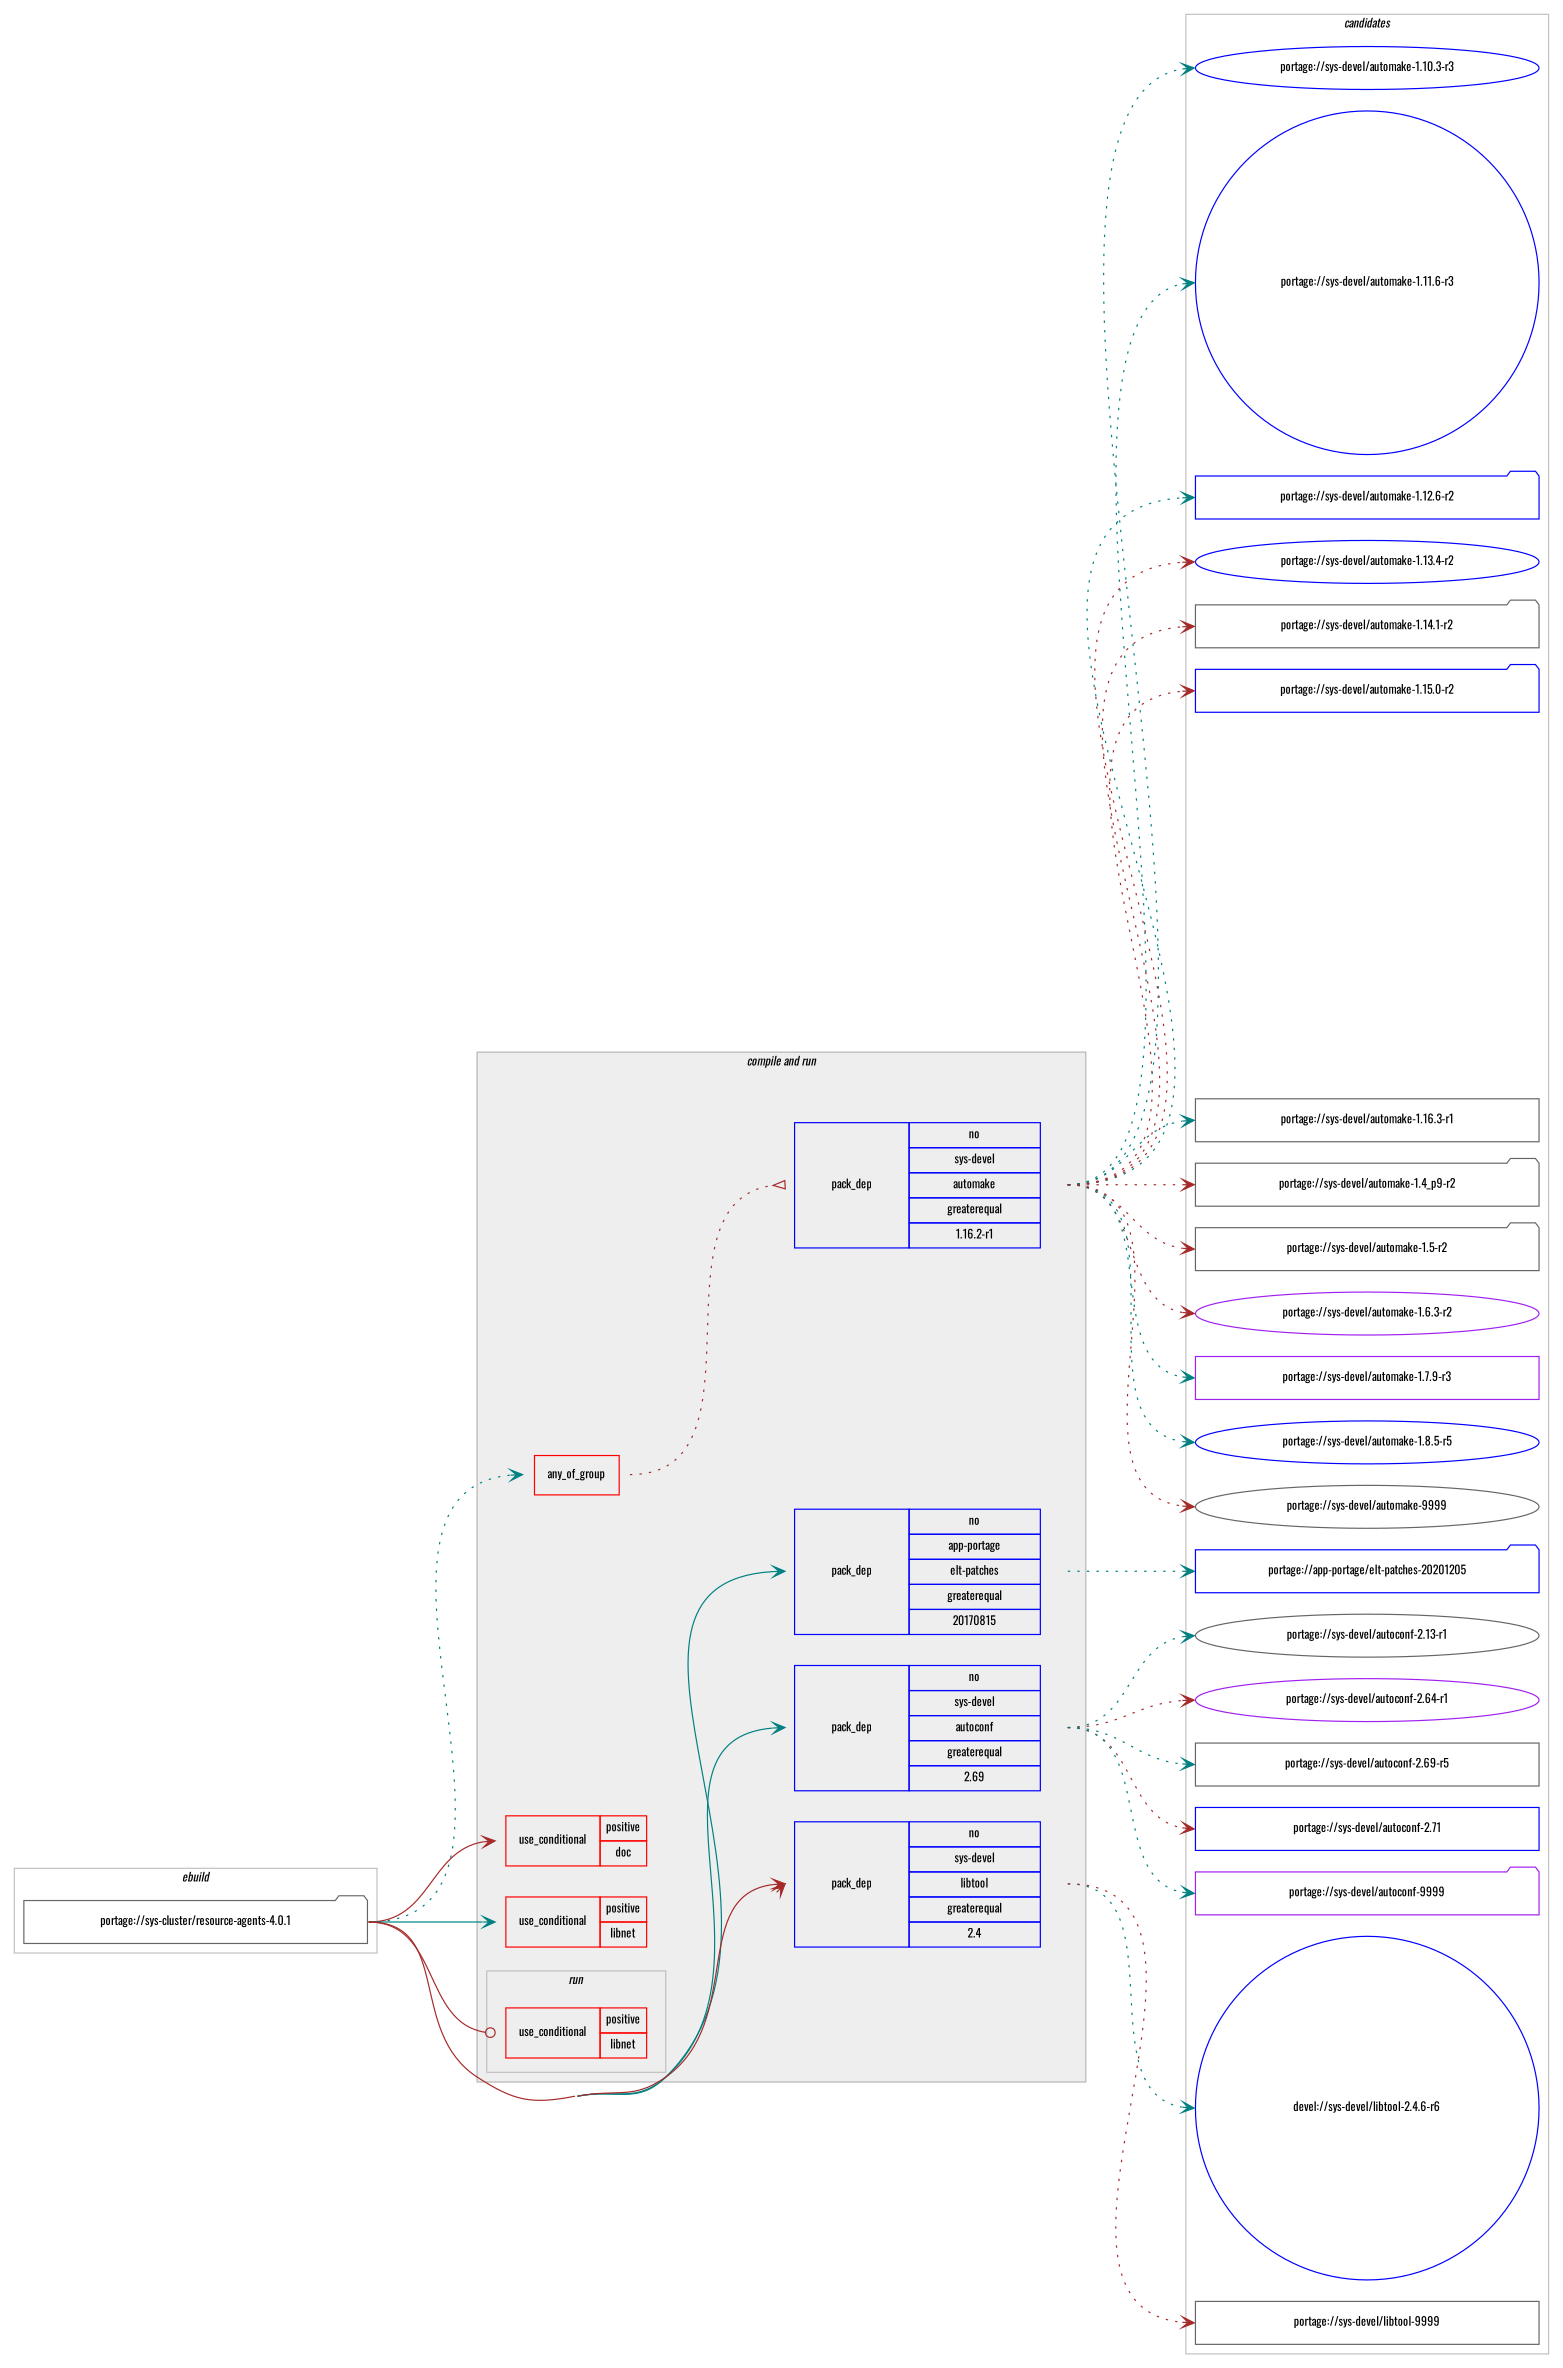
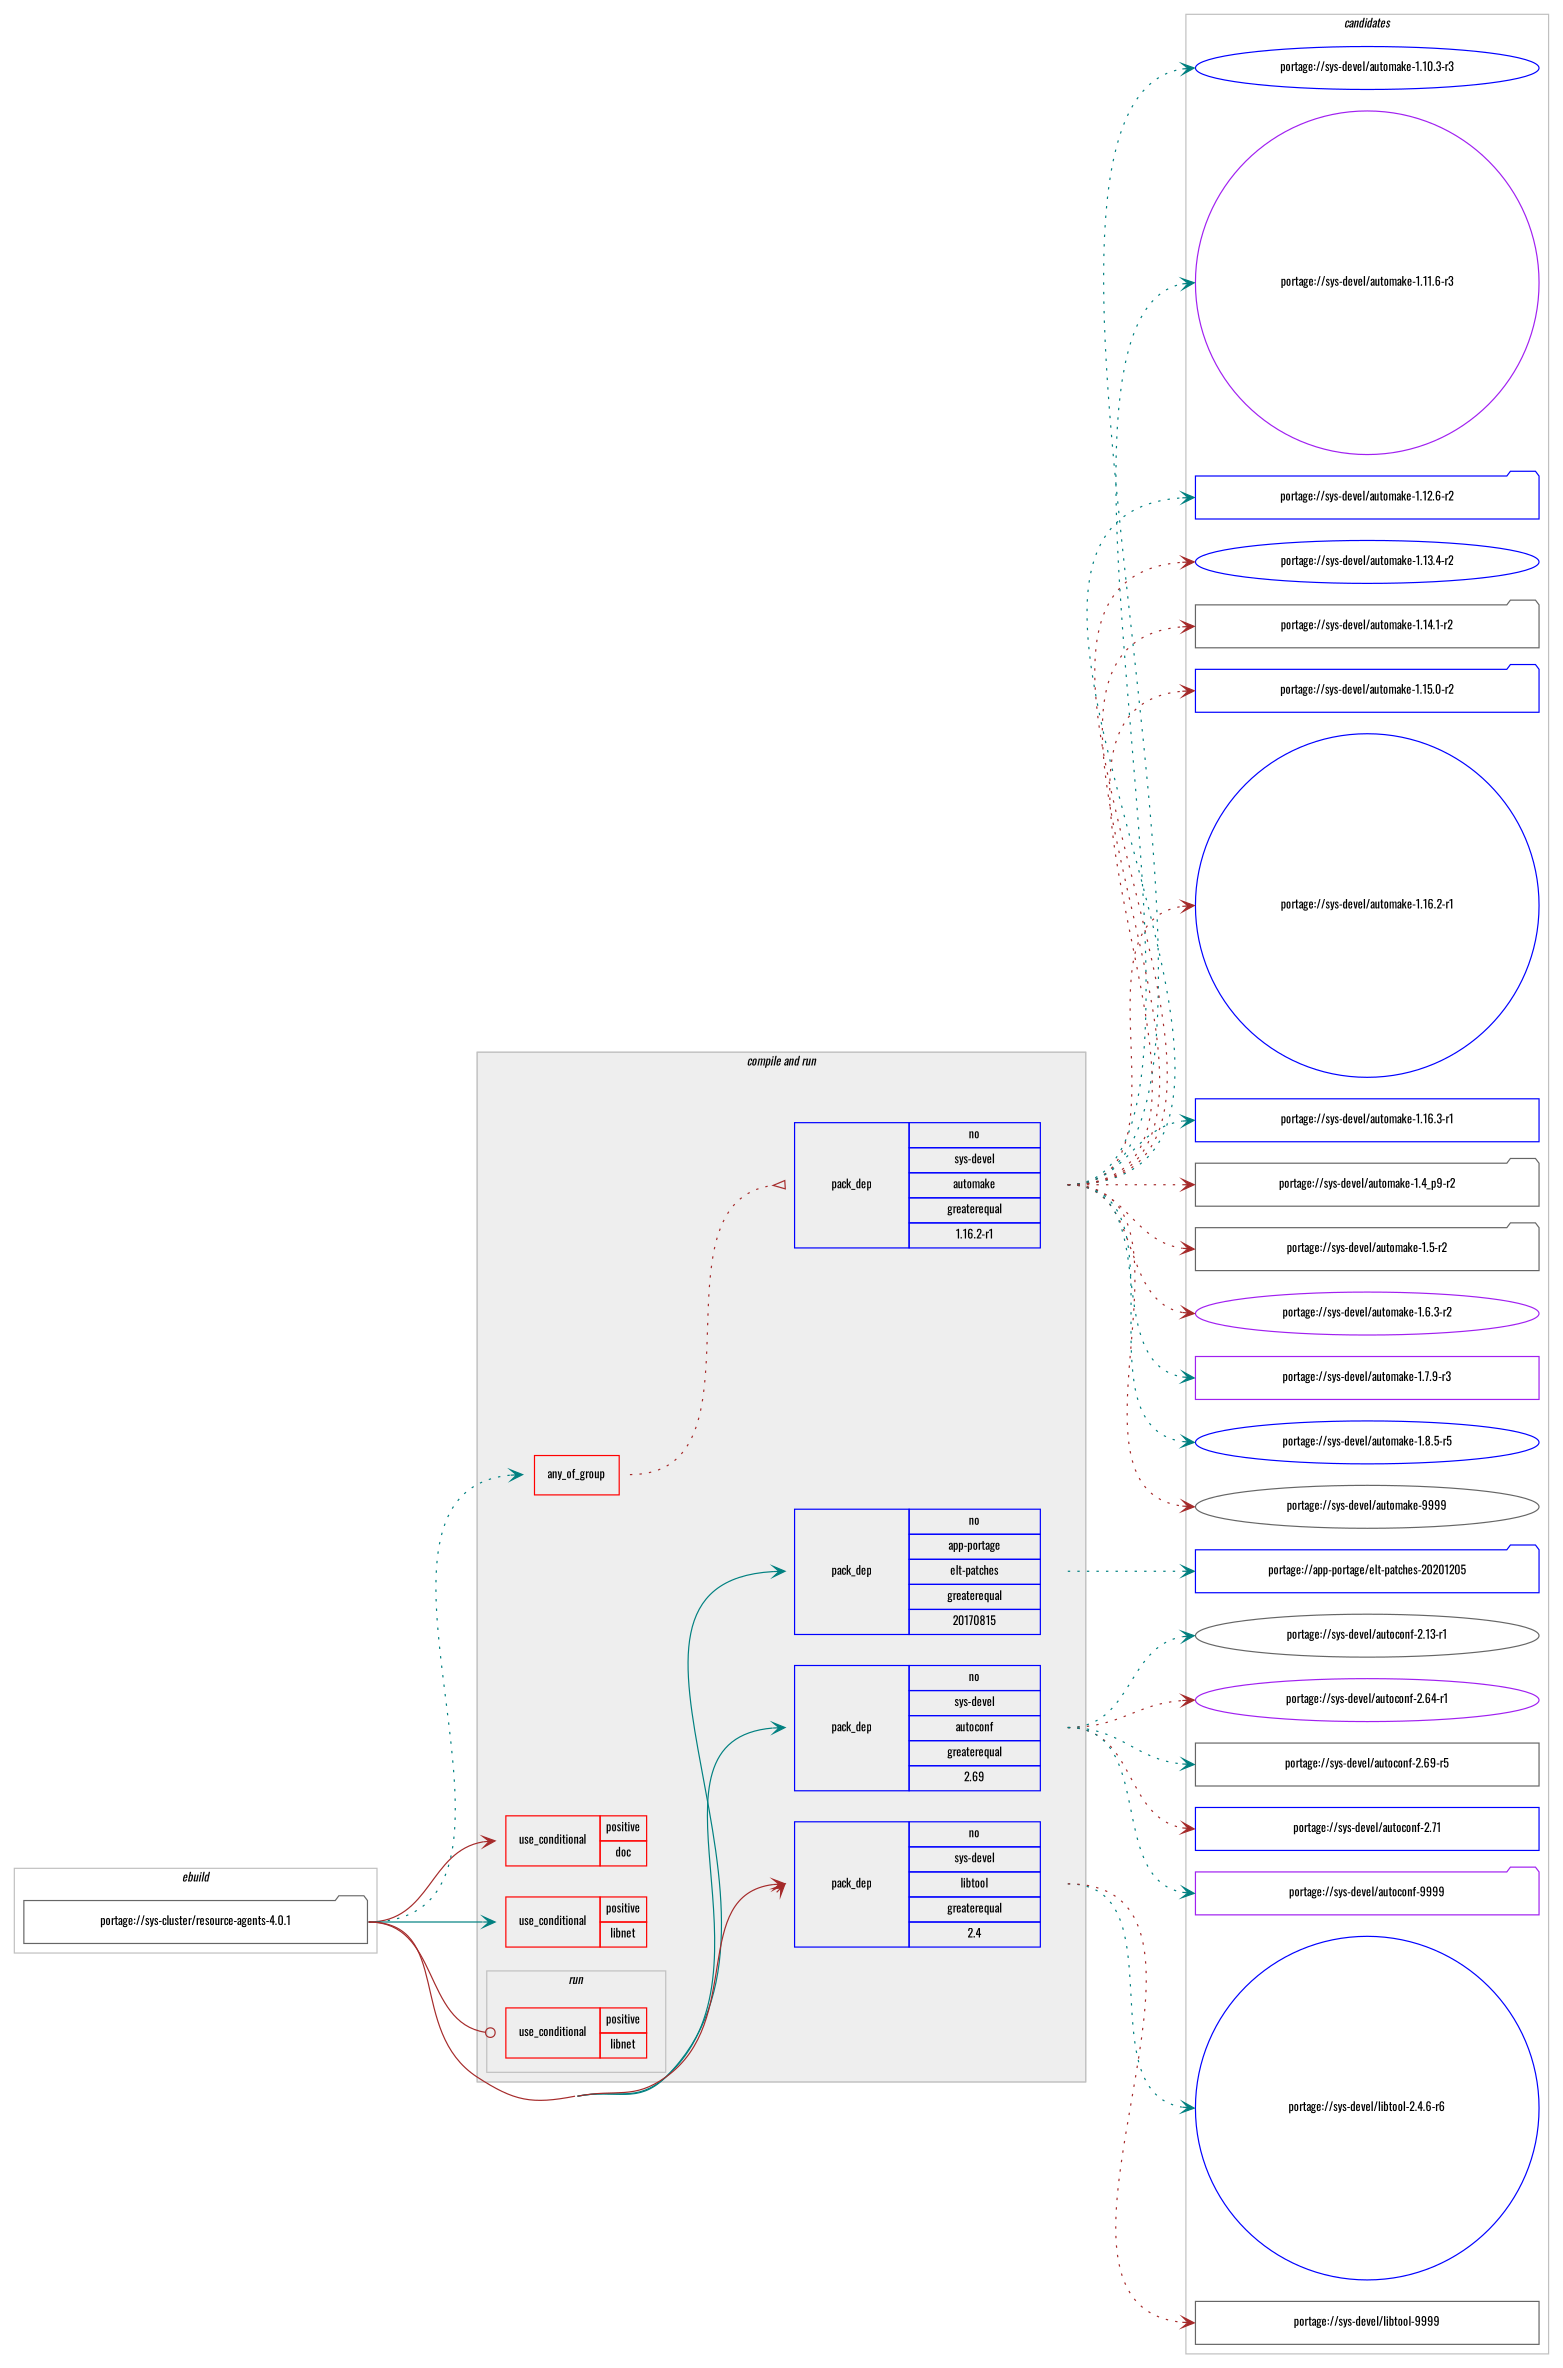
(1367, 283) -> (1367, 283)
none -> (1367, 906)
(1367, 1120) -> (1367, 1120)
(1367, 2108) -> (1367, 2108)
